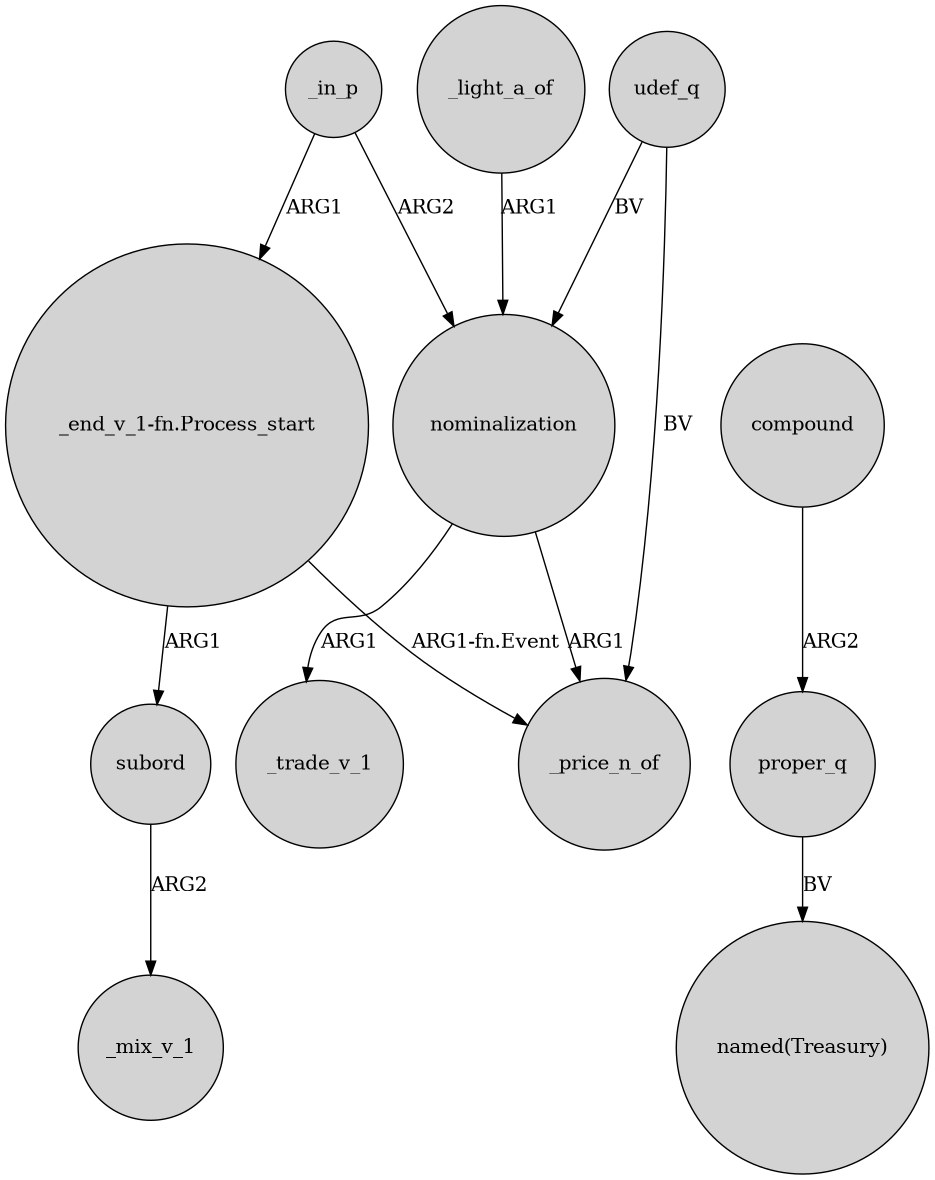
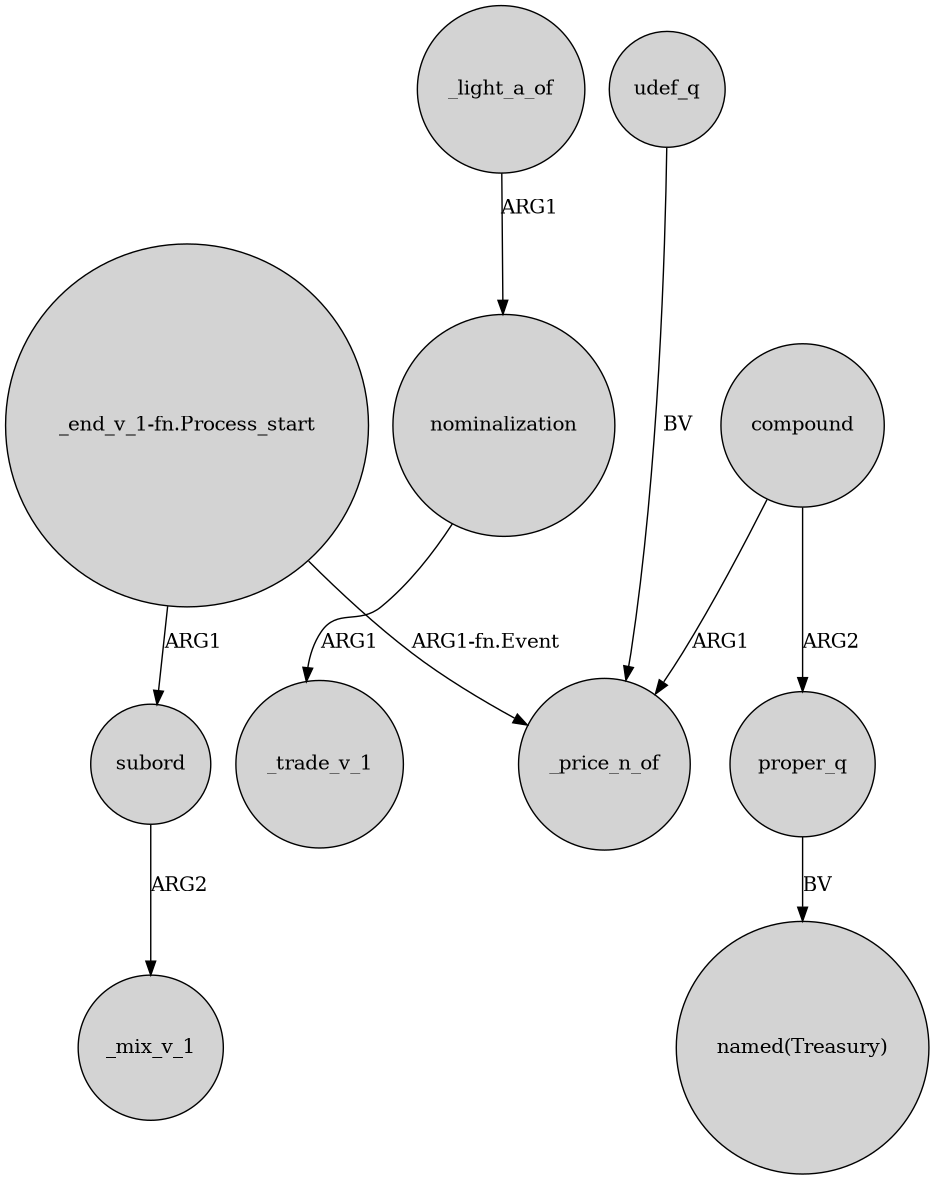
(334, 89) -> none
(600, 228) -> none
(556, 600) -> (718, 592)
